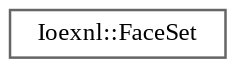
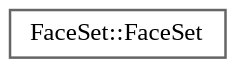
(118, 34) -> (118, 34)
